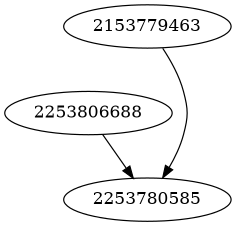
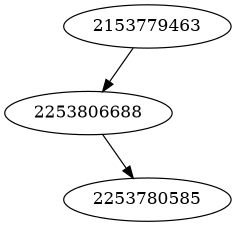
(187, 107) -> (121, 65)
